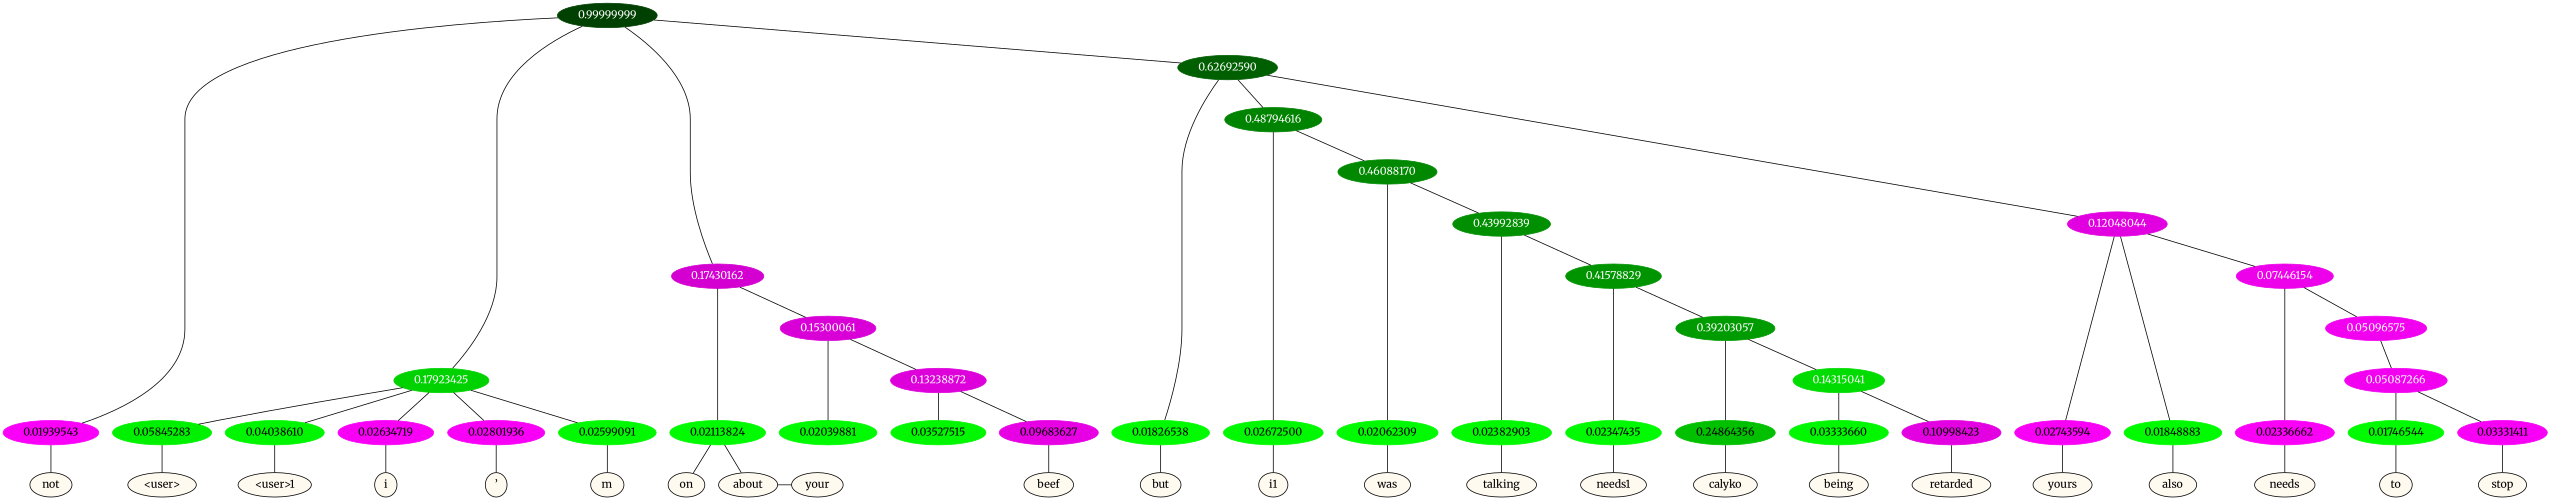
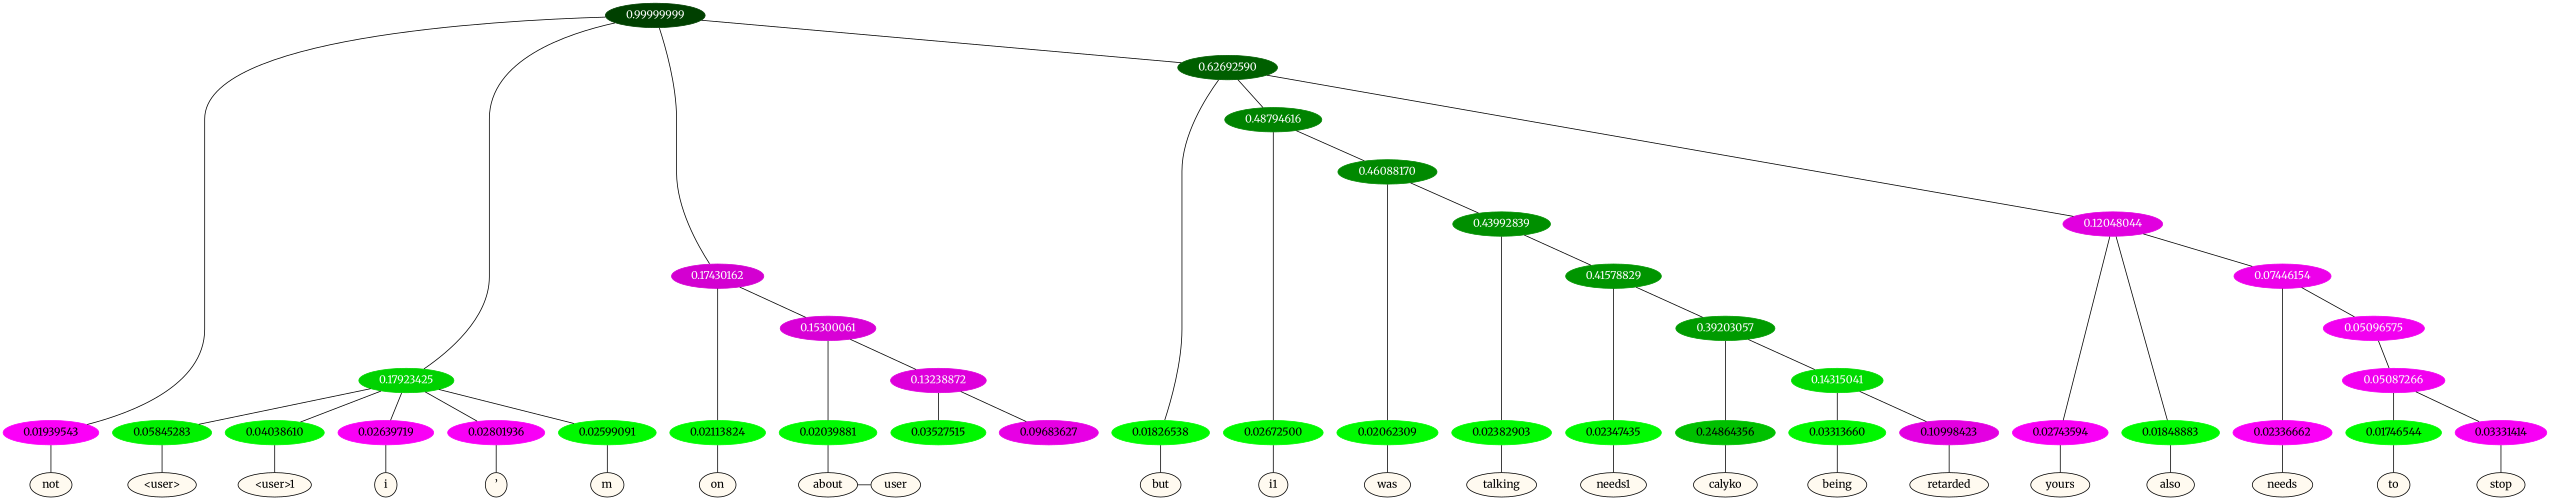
(386, 433) -> (386, 433)
(1839, 433) -> (1837, 433)
(2502, 433) -> (2501, 433)
(733, 459) -> (828, 459)
(817, 485) -> (896, 485)
(1049, 485) -> none
